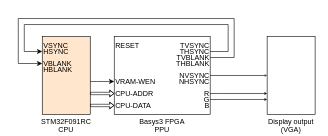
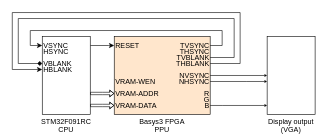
none -> (126, 12)
(126, 24) -> none
none -> (126, 30)
none -> (100, 45)
(36, 63) -> (36, 63)
(66, 75) -> (66, 75)
(162, 75) -> (162, 75)
(264, 75) -> (263, 75)
(100, 81) -> none
none -> (237, 81)
(132, 93) -> (134, 93)
(238, 93) -> none
(238, 99) -> none
(132, 105) -> (134, 105)
none -> (238, 105)
